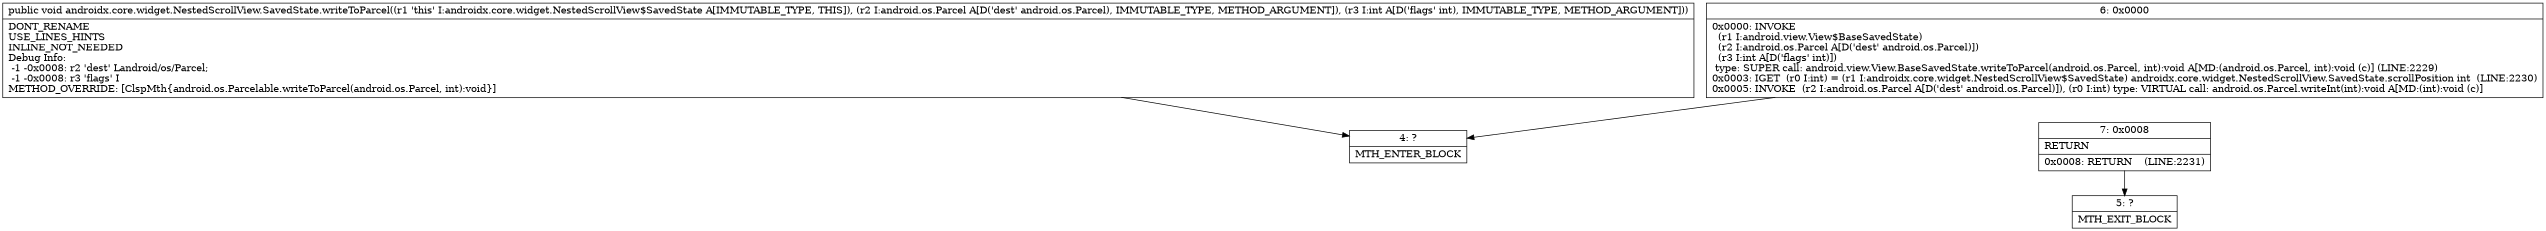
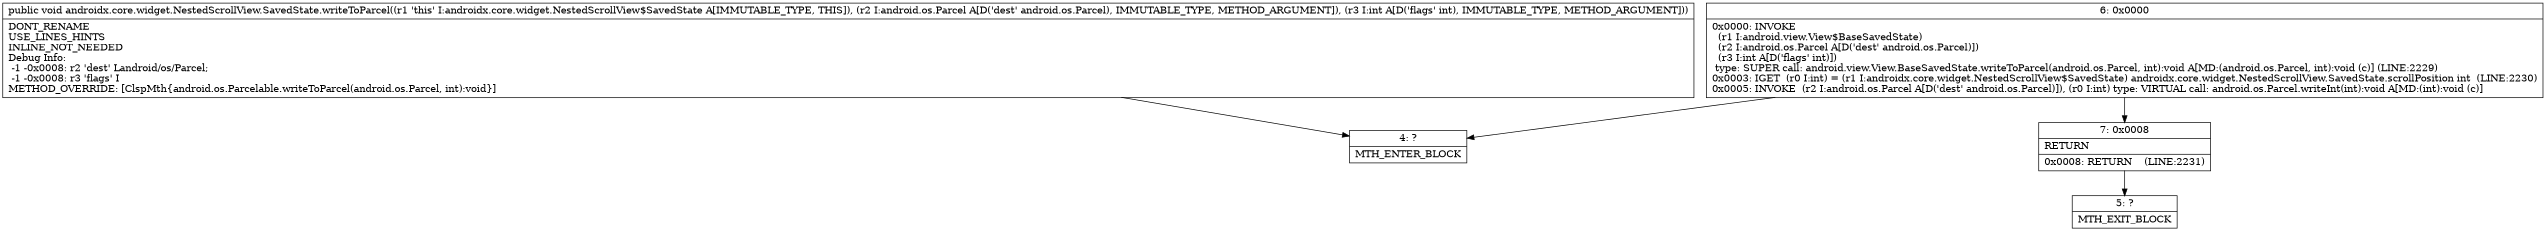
none -> (2125, 106)
